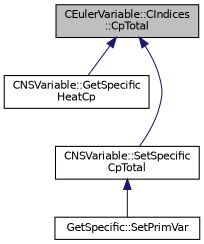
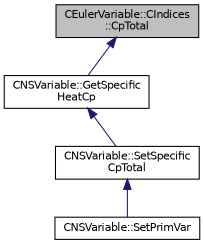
(162, 97) -> (105, 132)
(127, 228) -> (127, 228)
